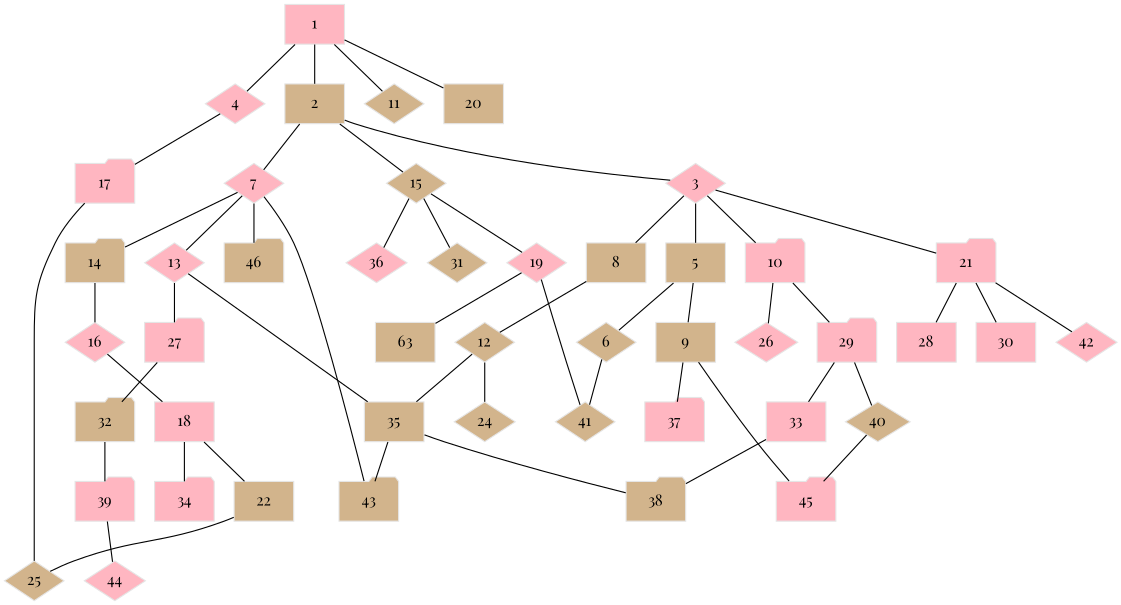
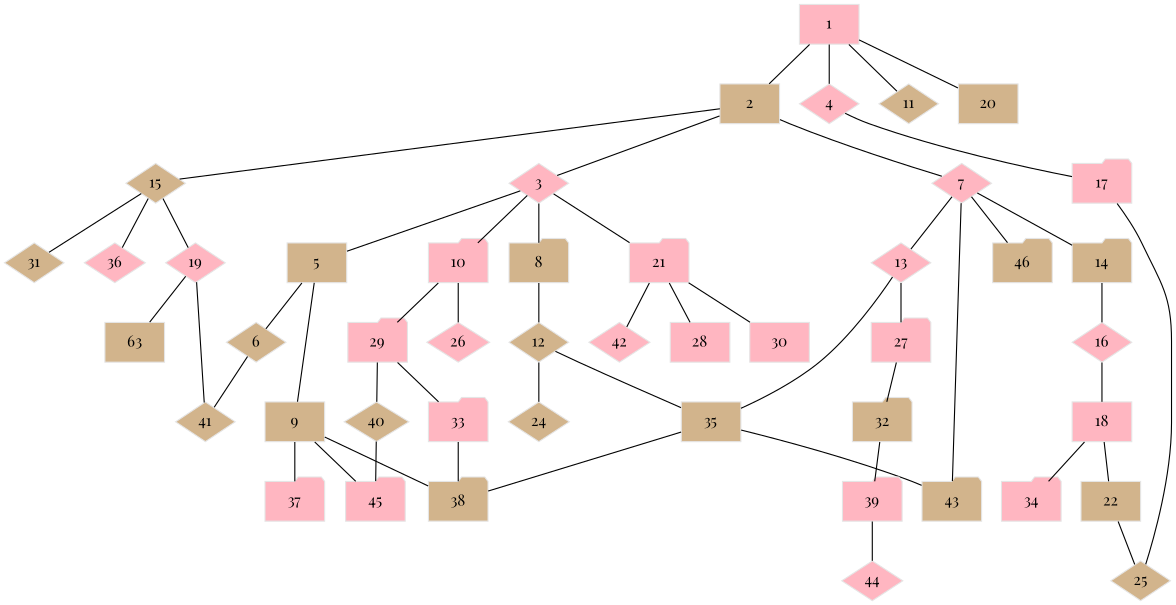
(616, 263) -> (539, 263)
(796, 422) -> (458, 422)
none -> (369, 458)
